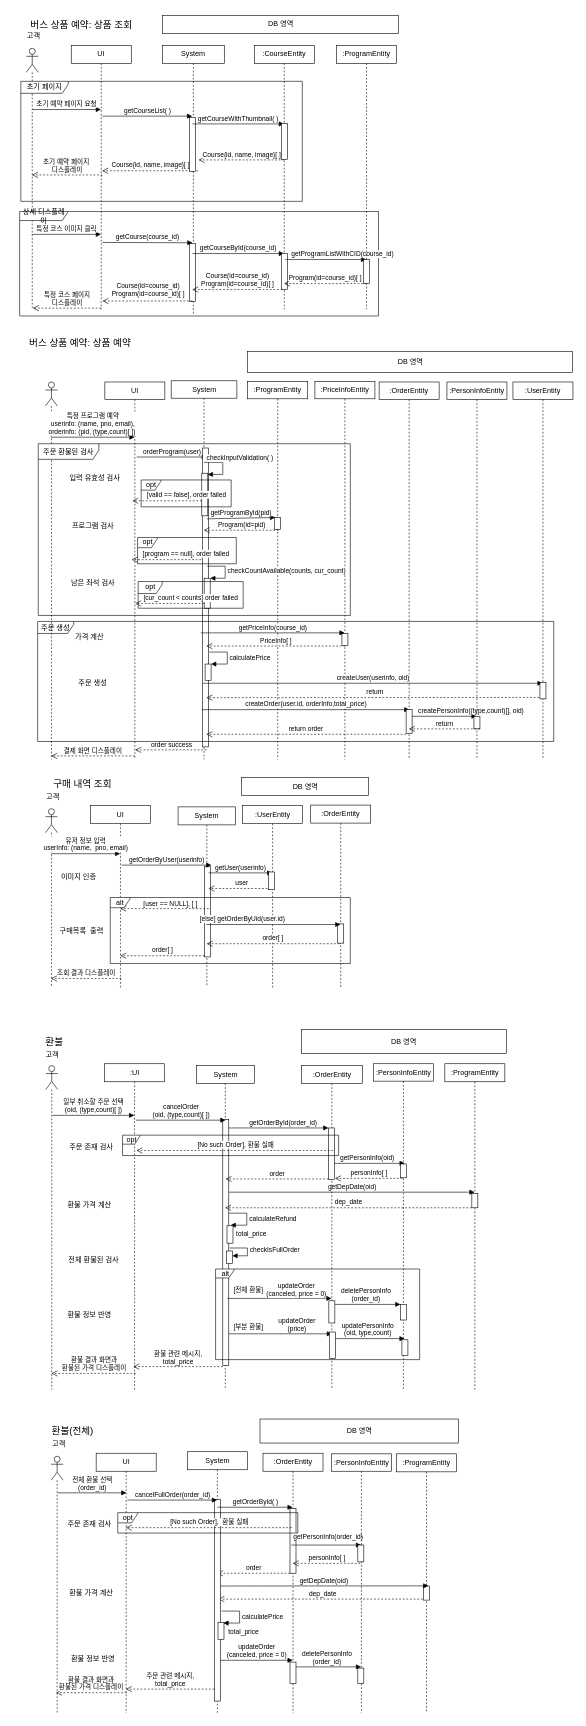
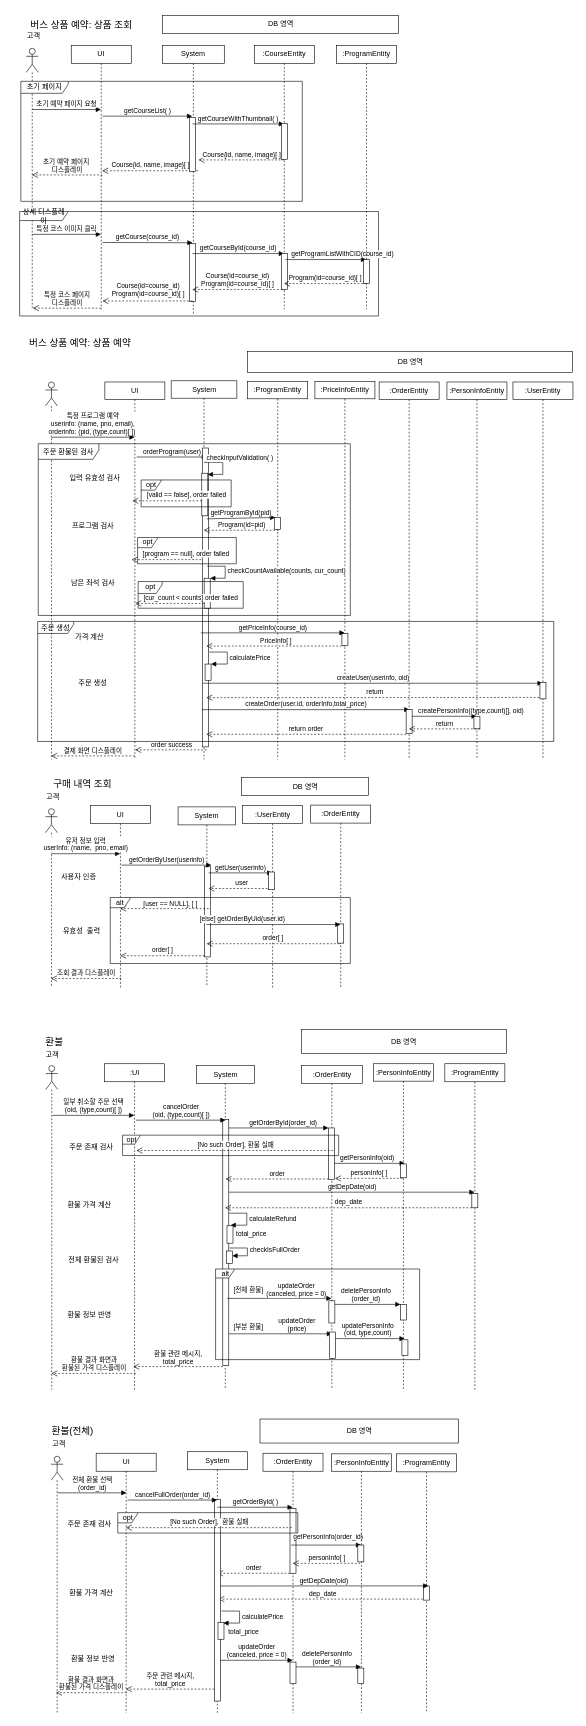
(79, 876) -> (79, 876)
(82, 930) -> (82, 930)
